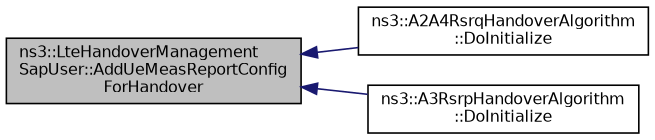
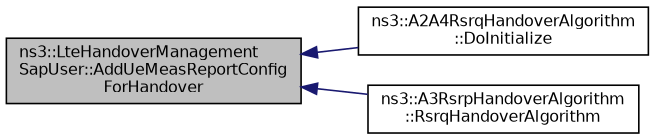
(503, 109) -> (503, 109)
